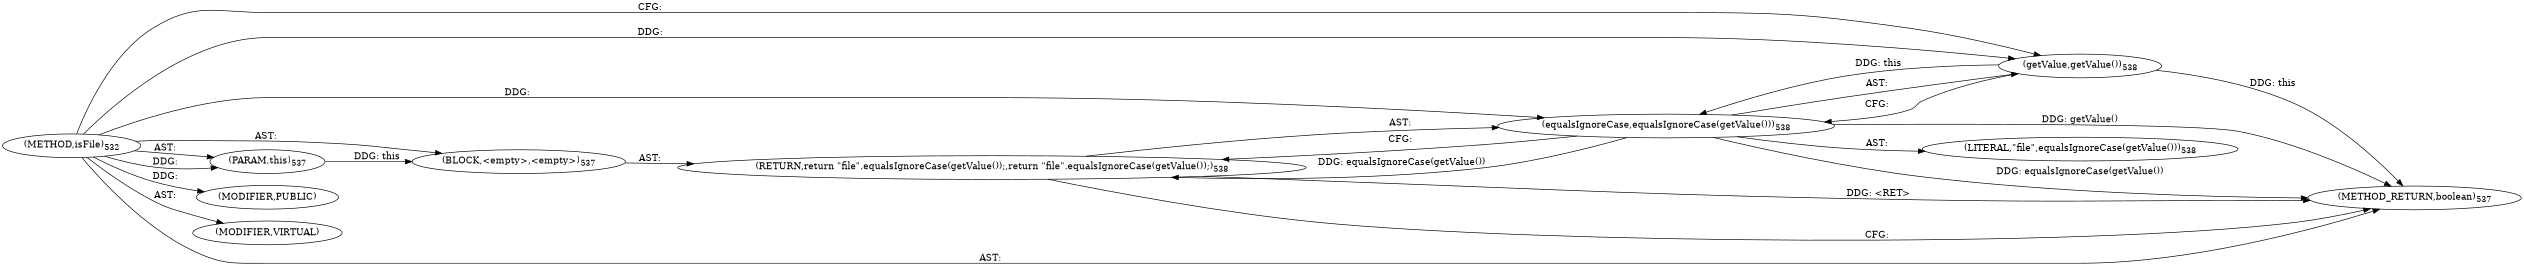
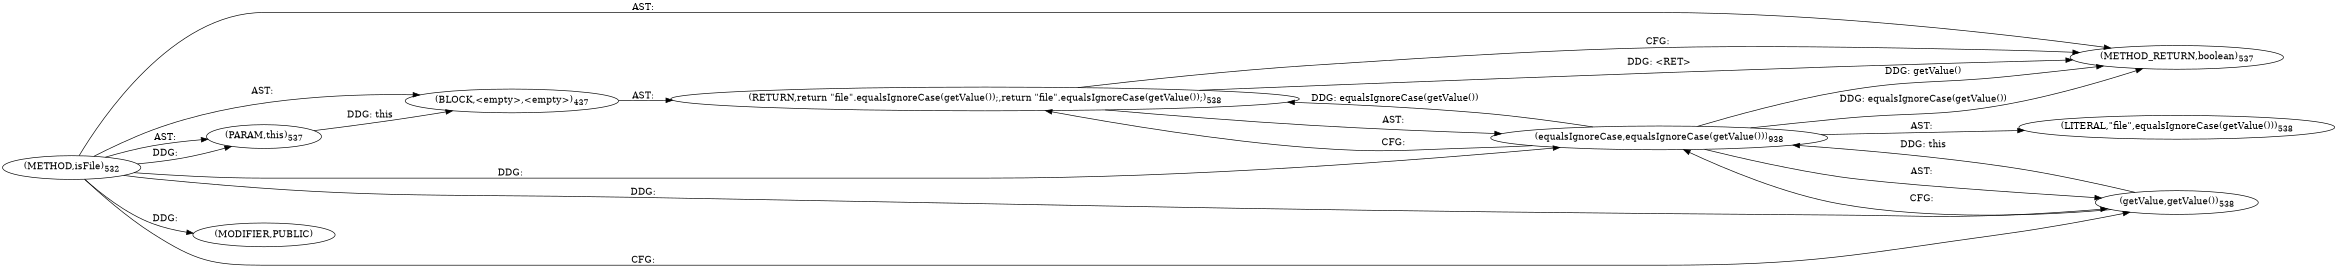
(2289, 101) -> none
(1783, 125) -> (1776, 137)
(588, 161) -> (581, 100)
(267, 233) -> none
